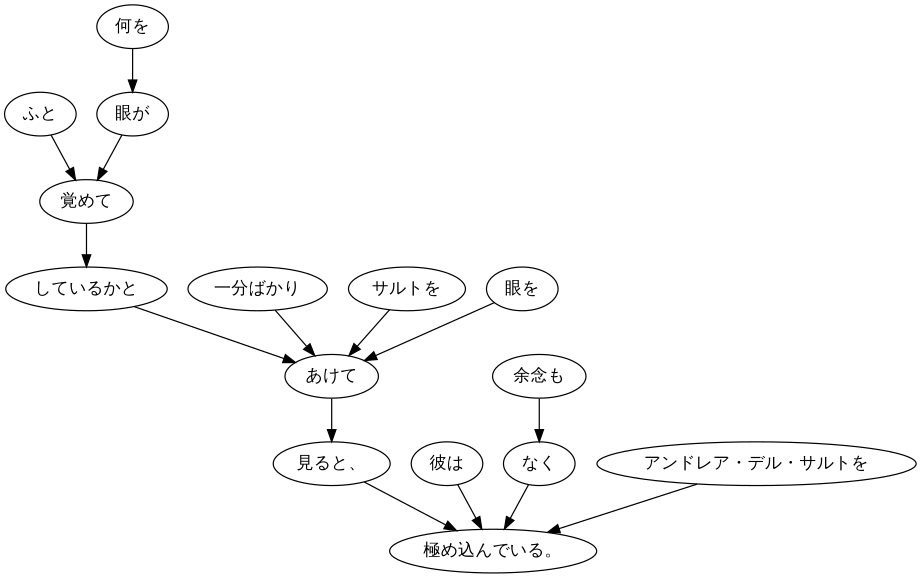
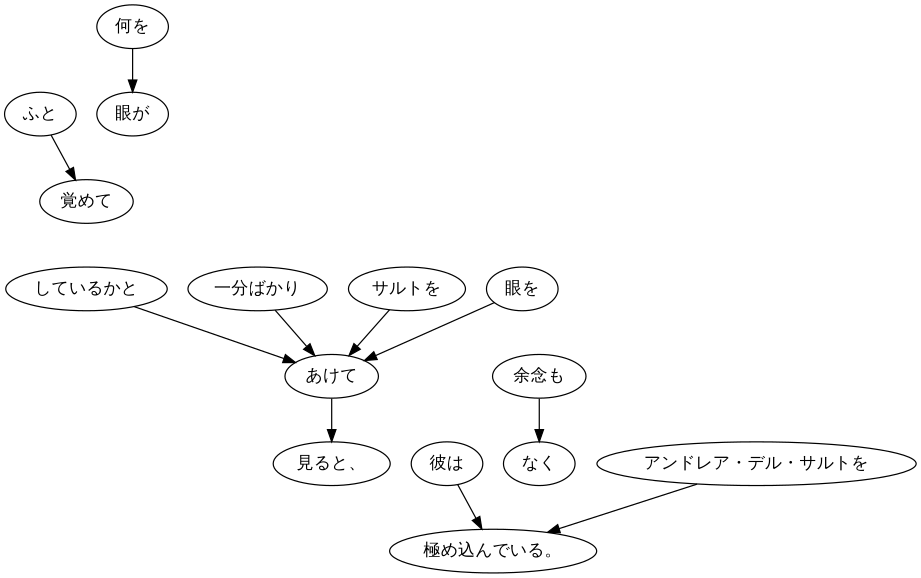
(113, 152) -> none
(86, 239) -> none
(519, 501) -> none
(405, 504) -> none
